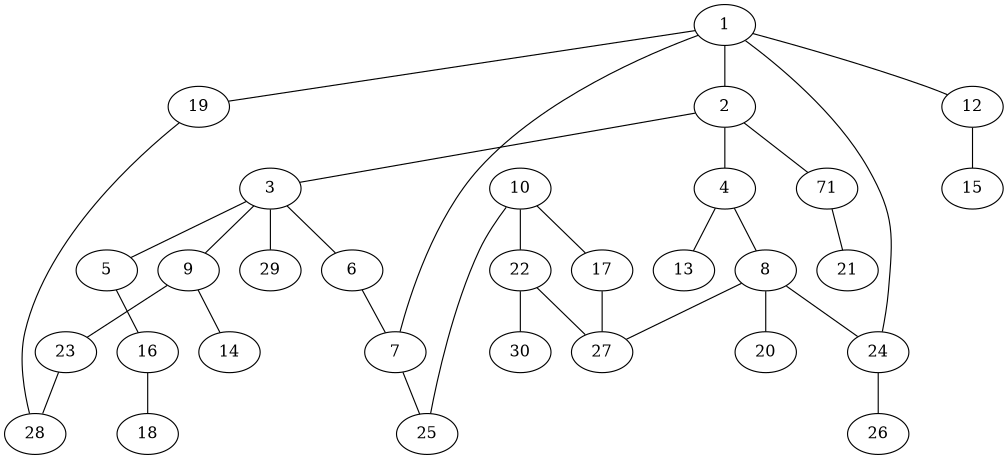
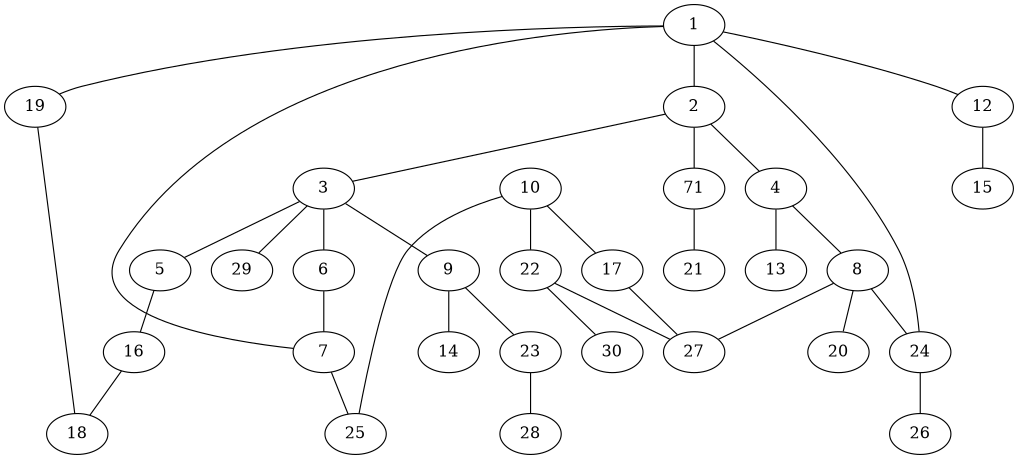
(62, 249) -> (56, 270)
